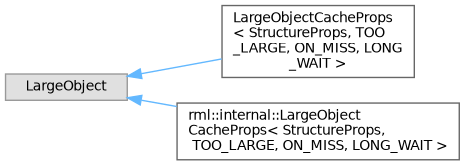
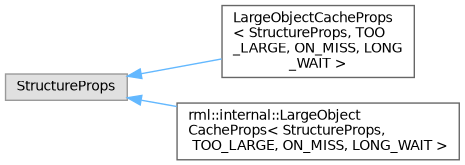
(66, 87) -> (66, 87)
